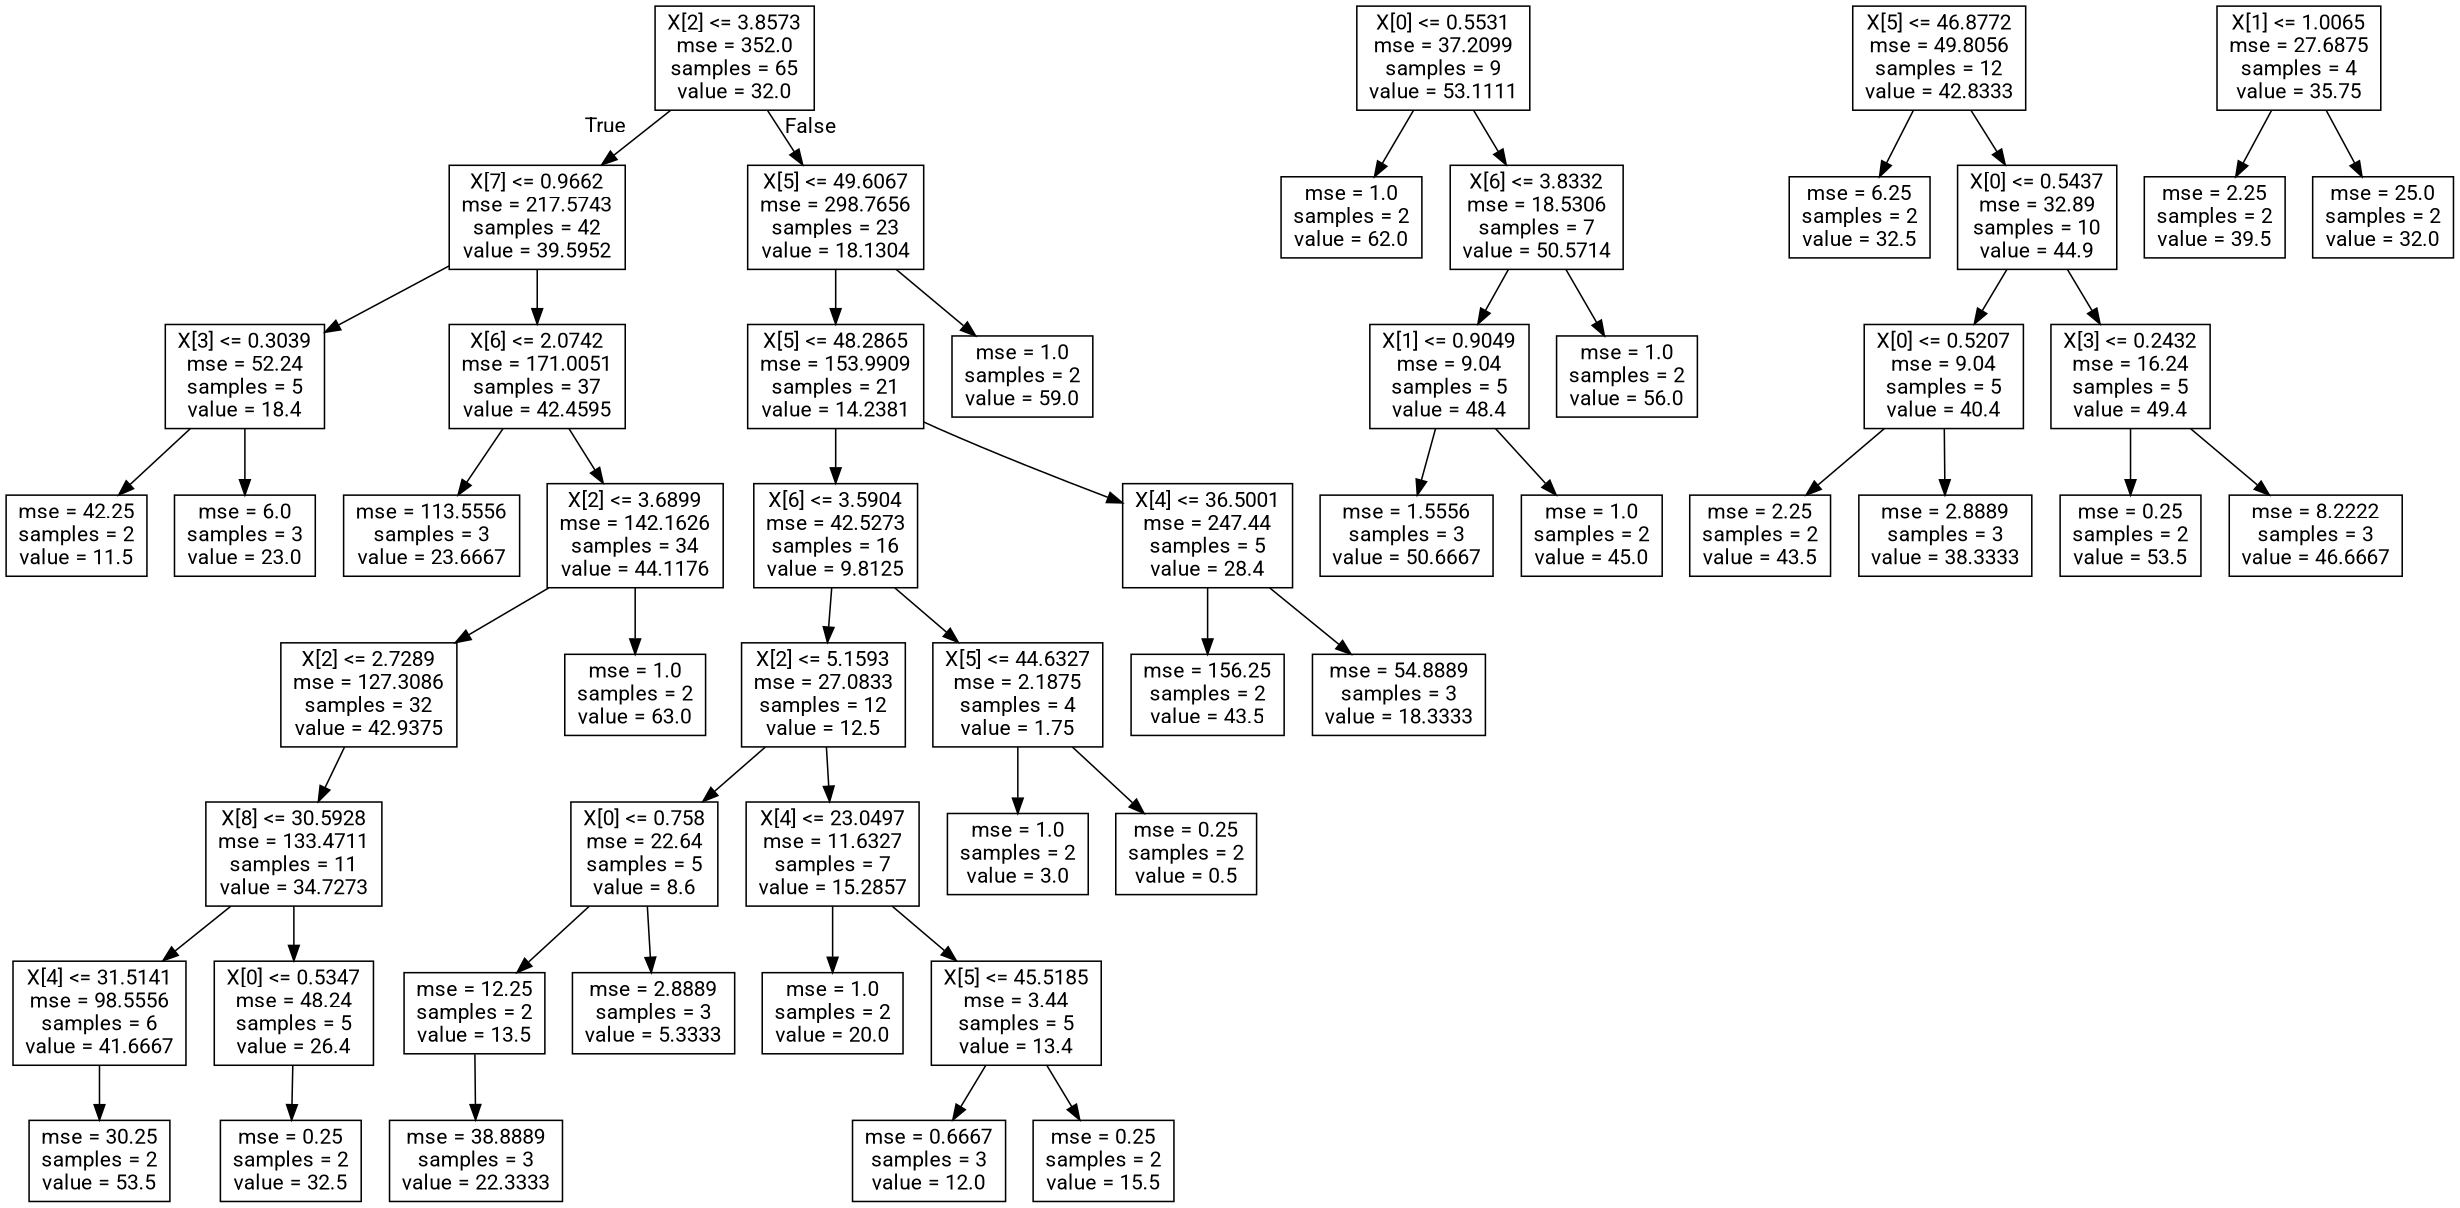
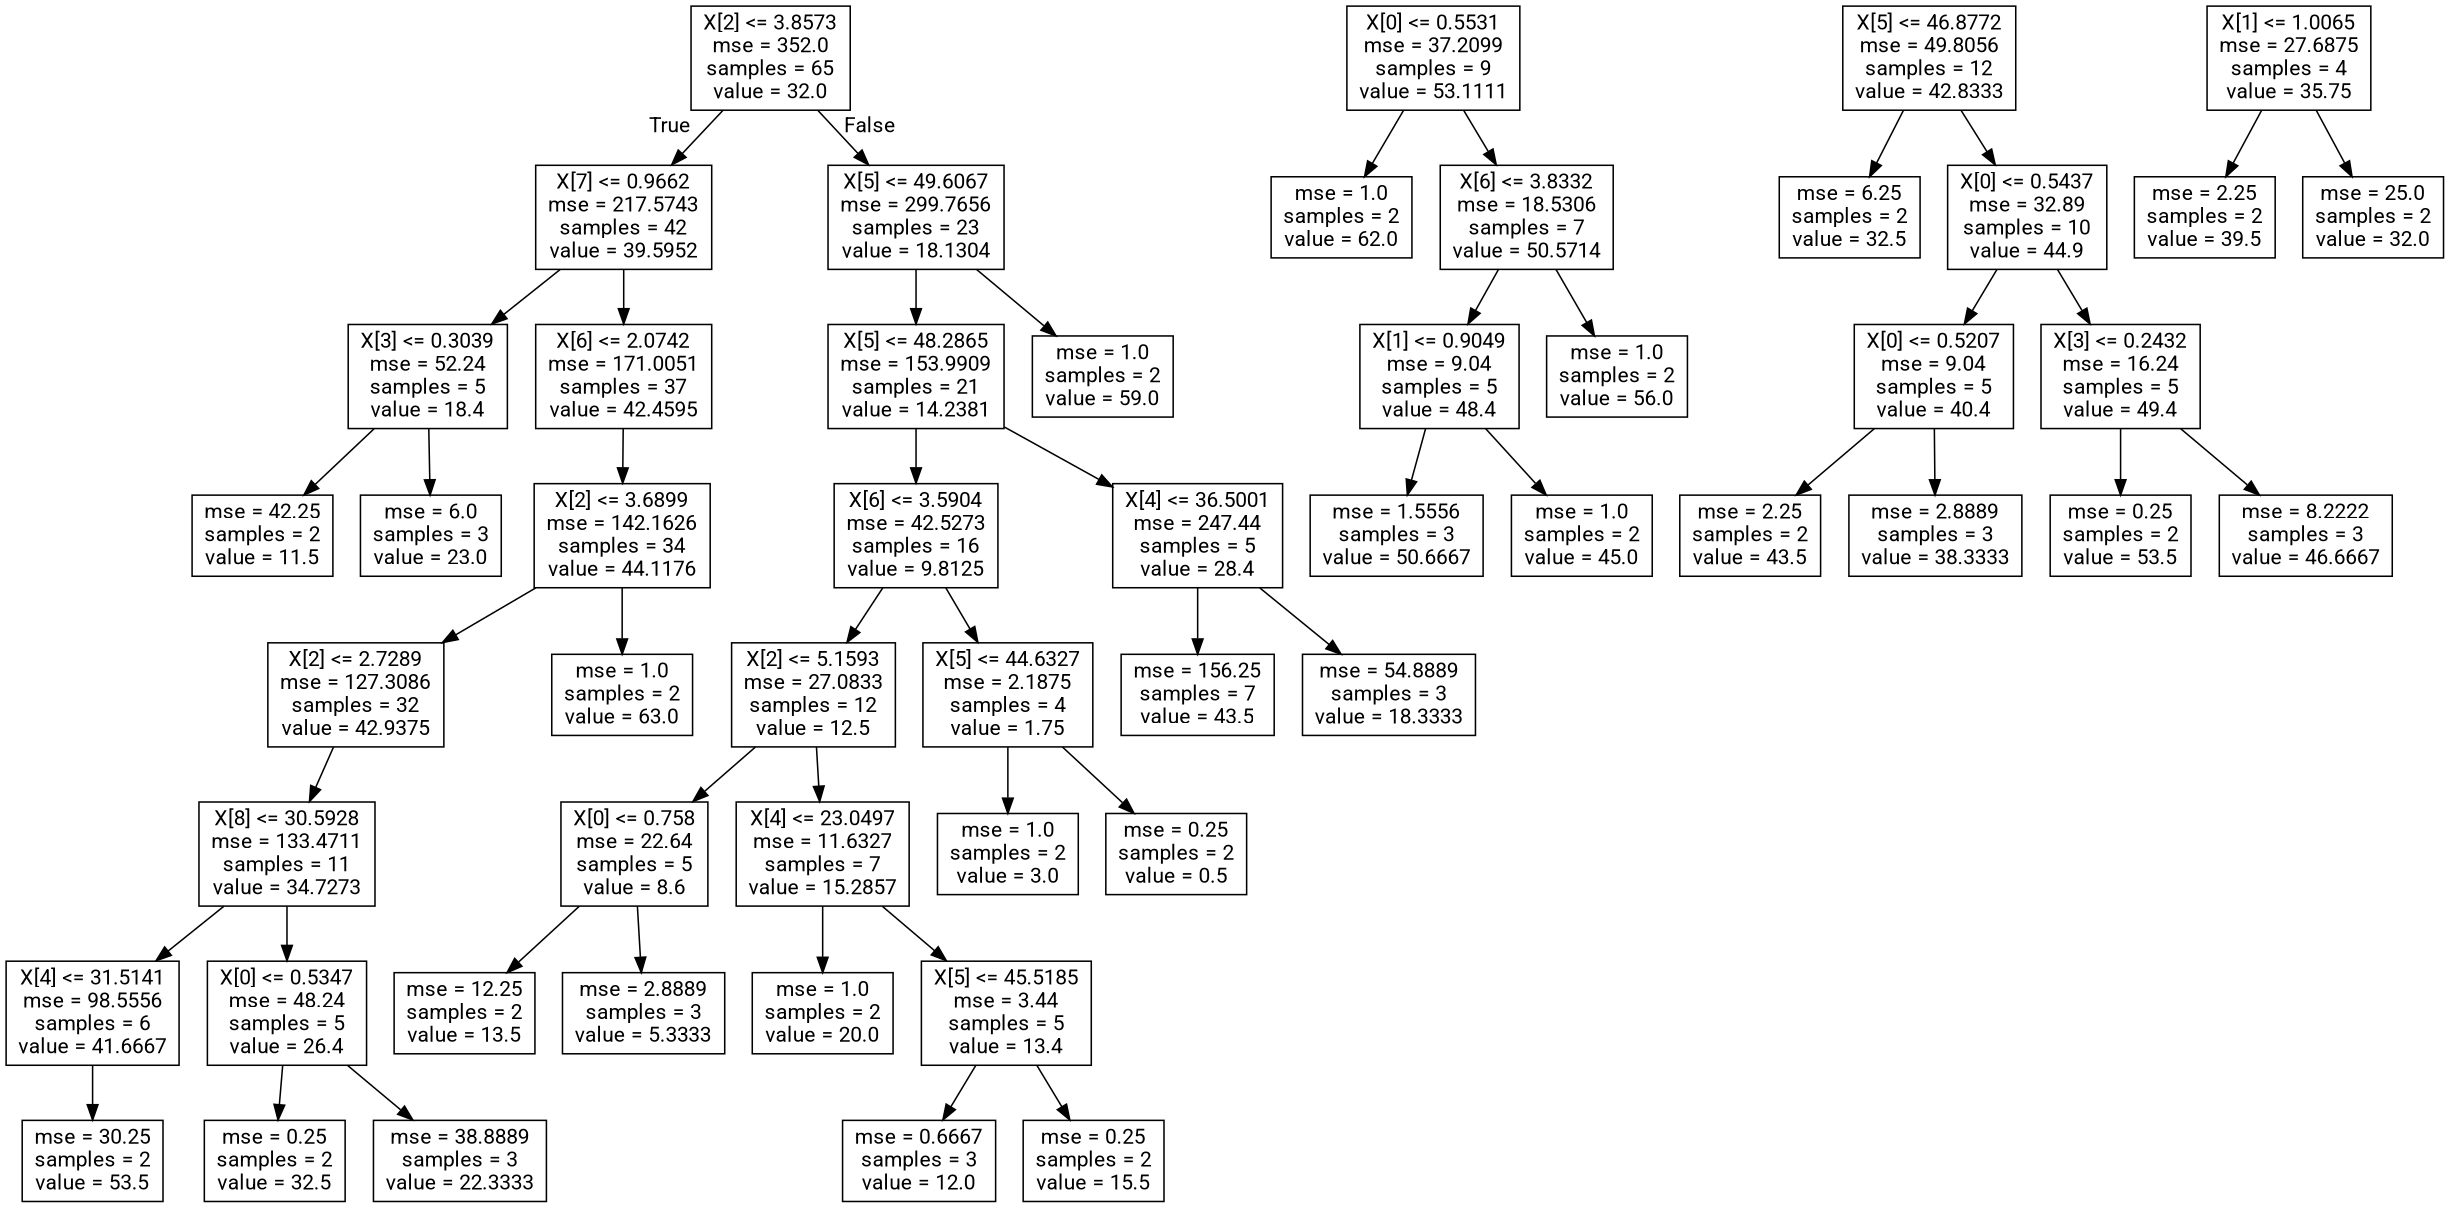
(836, 217) -> (916, 217)
(432, 536) -> none
(1208, 695) -> (1198, 695)
(475, 1079) -> (374, 1088)
